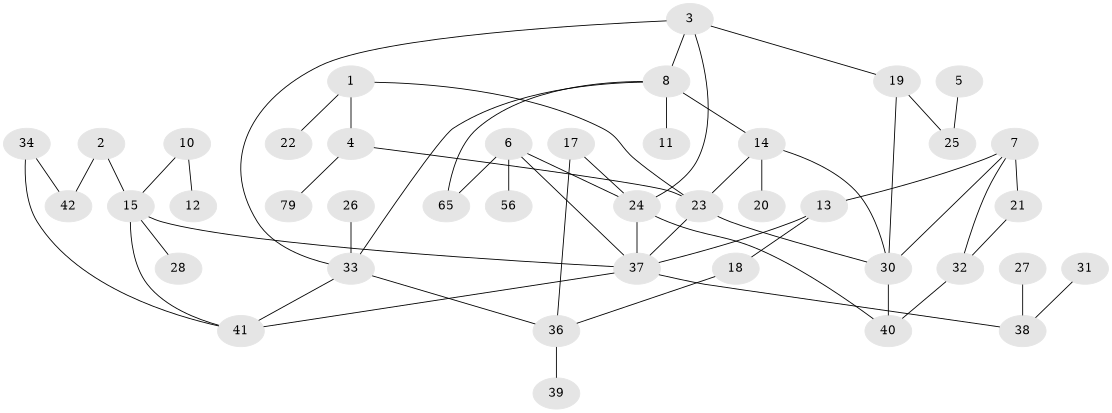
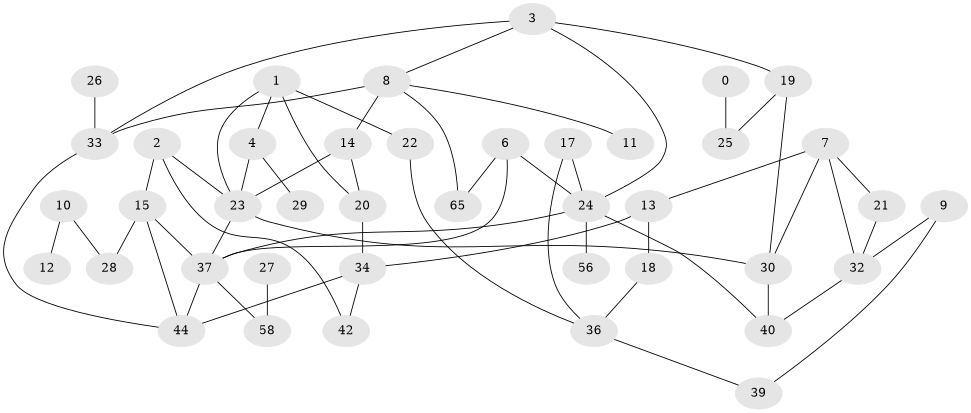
(959, 81) -> (726, 81)
none -> (310, 149)
(159, 175) -> (87, 237)
none -> (198, 175)
(509, 175) -> (586, 238)
(851, 186) -> none
(289, 206) -> (300, 206)
none -> (944, 206)
none -> (363, 238)
(726, 244) -> (485, 252)
(1085, 269) -> none
(462, 302) -> (467, 264)
(241, 331) -> (182, 331)
(1023, 331) -> (267, 331)
